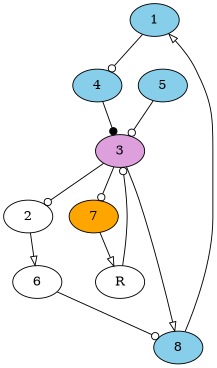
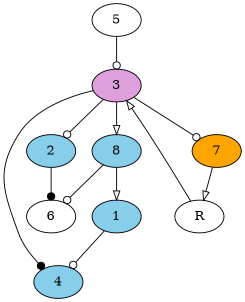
(163, 86) -> (117, 20)
(107, 115) -> (7, 157)
(28, 217) -> (51, 151)
(127, 220) -> (162, 154)
(32, 245) -> (51, 180)
(105, 313) -> (87, 181)
